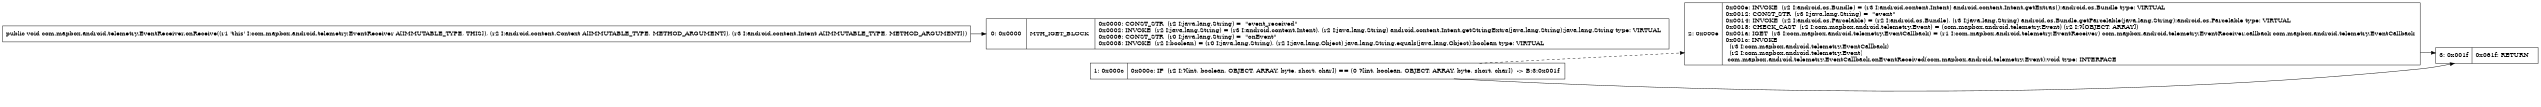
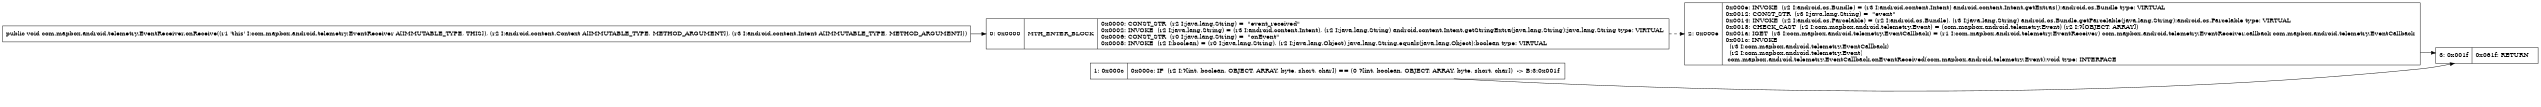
(1059, 34) -> (1061, 34)
(1580, 58) -> (1675, 34)
